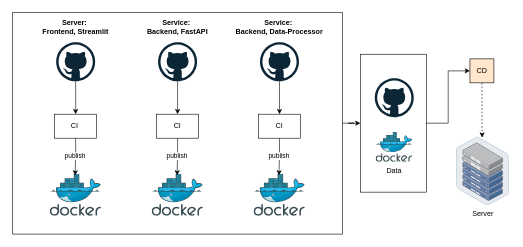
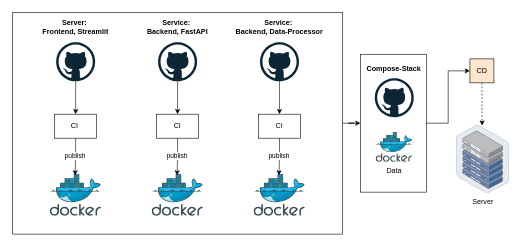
none -> (394, 69)
(483, 171) -> (483, 159)
